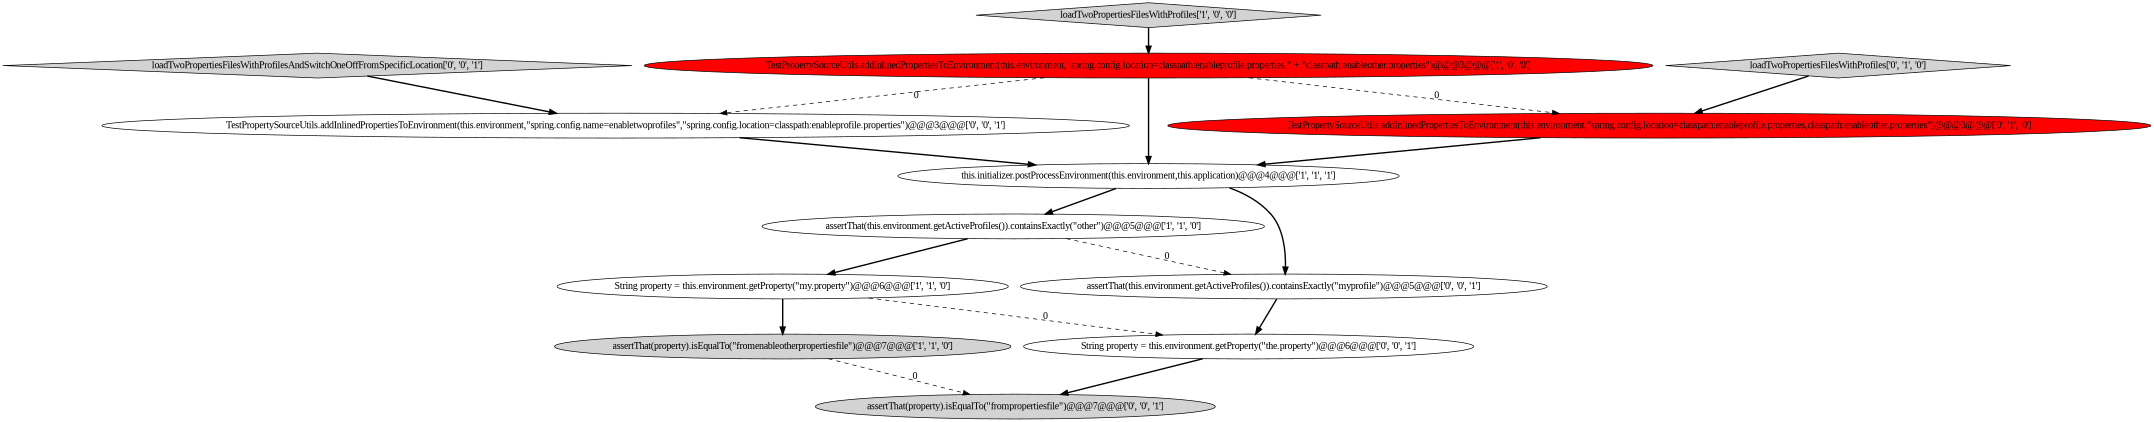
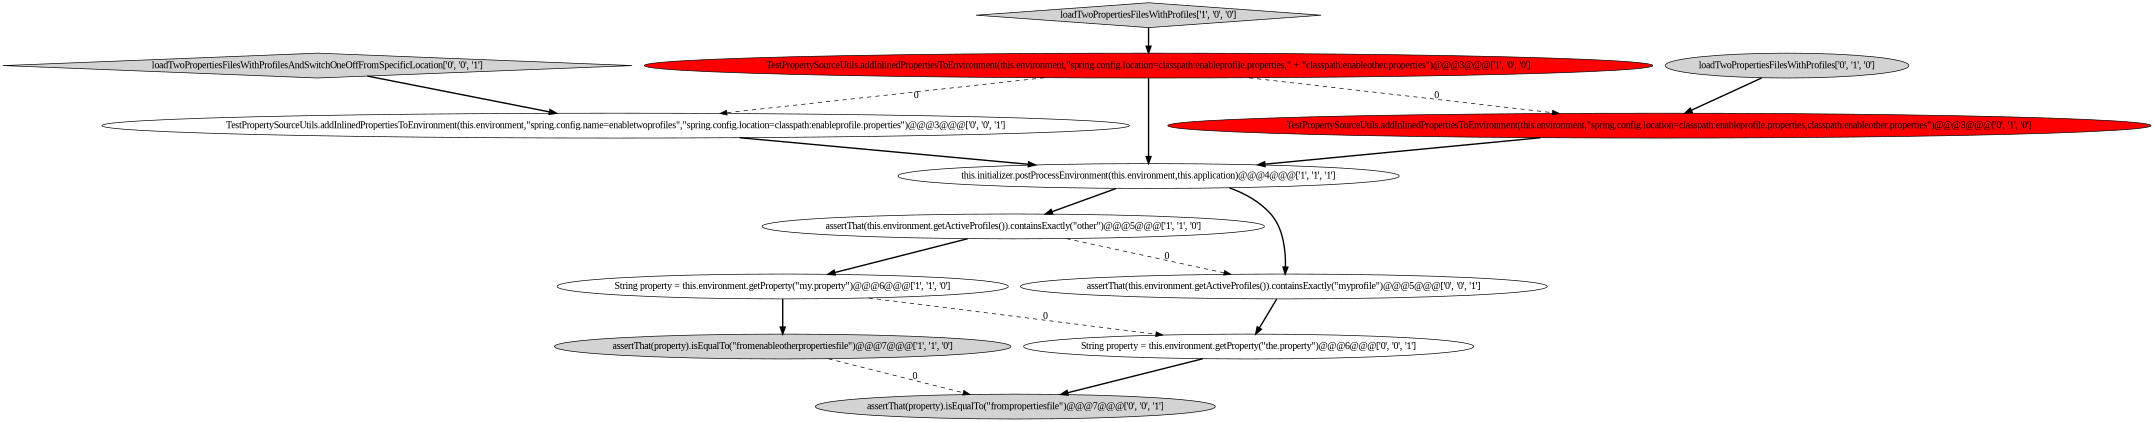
(1838, 66) -> (1787, 66)
